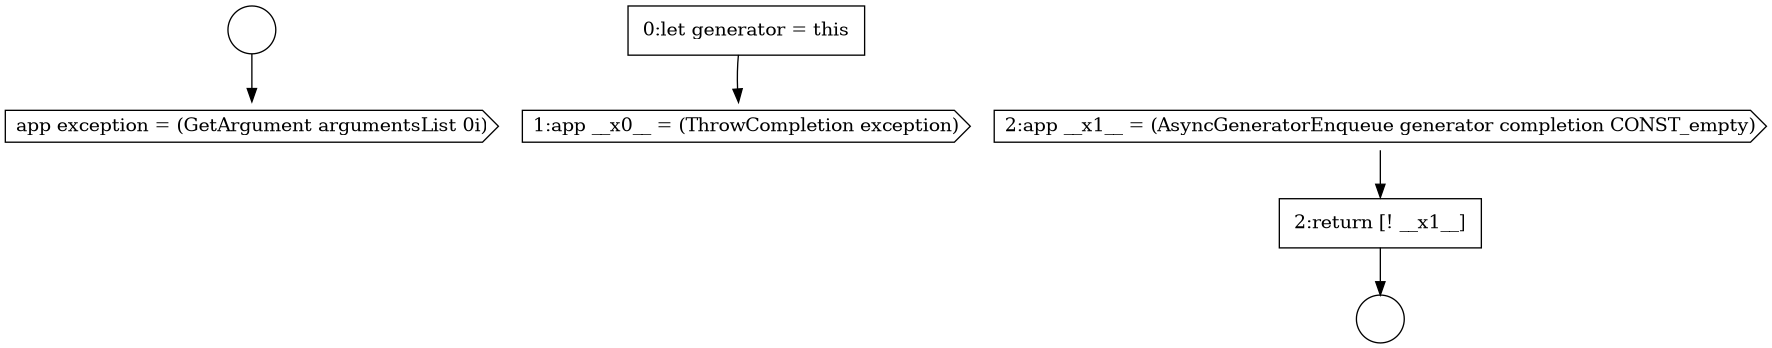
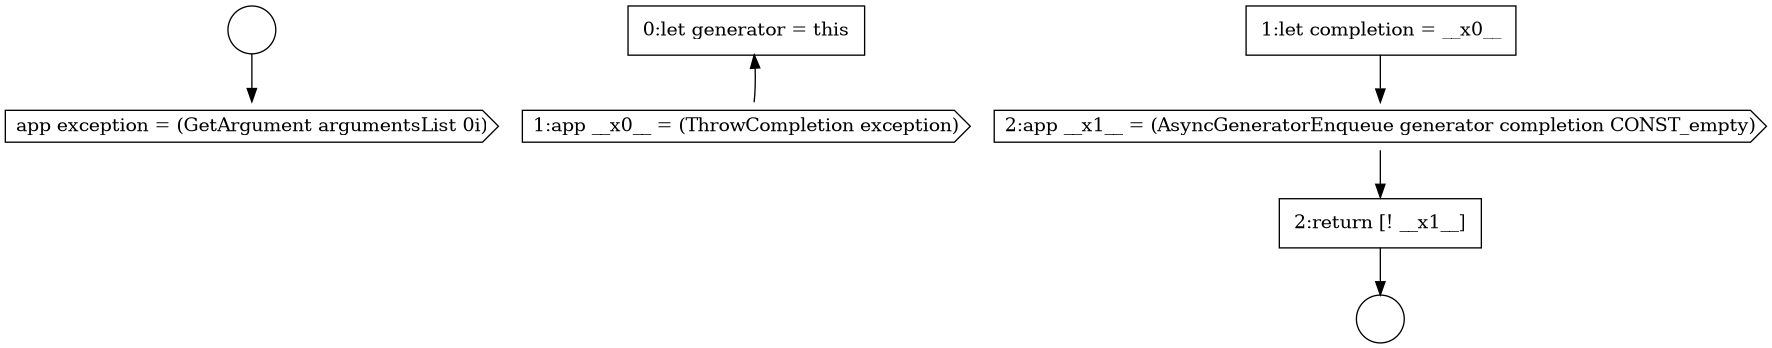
none -> (1380, 30)
(737, 72) -> (755, 85)
